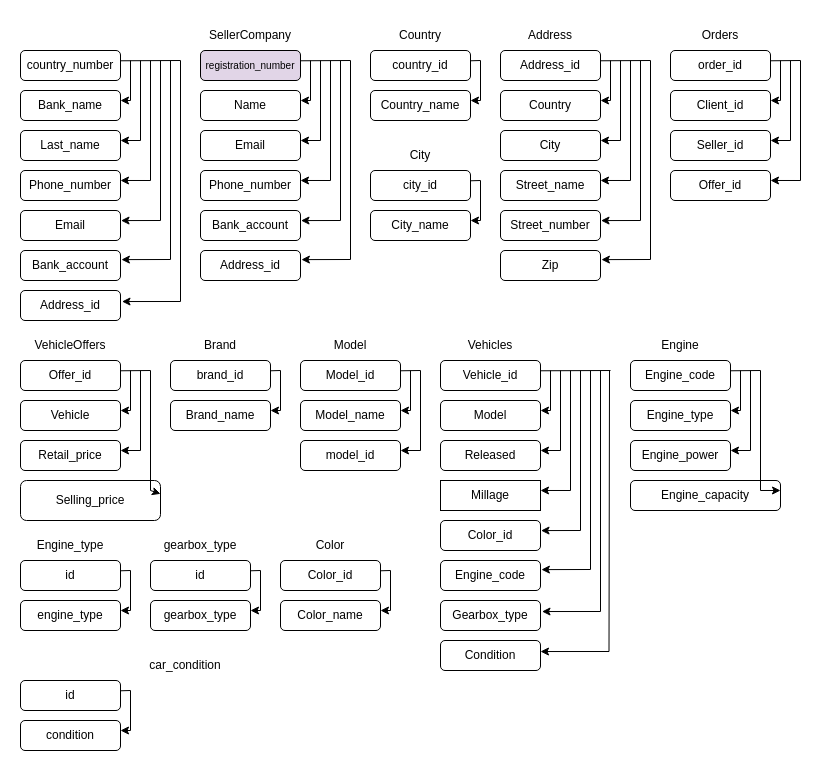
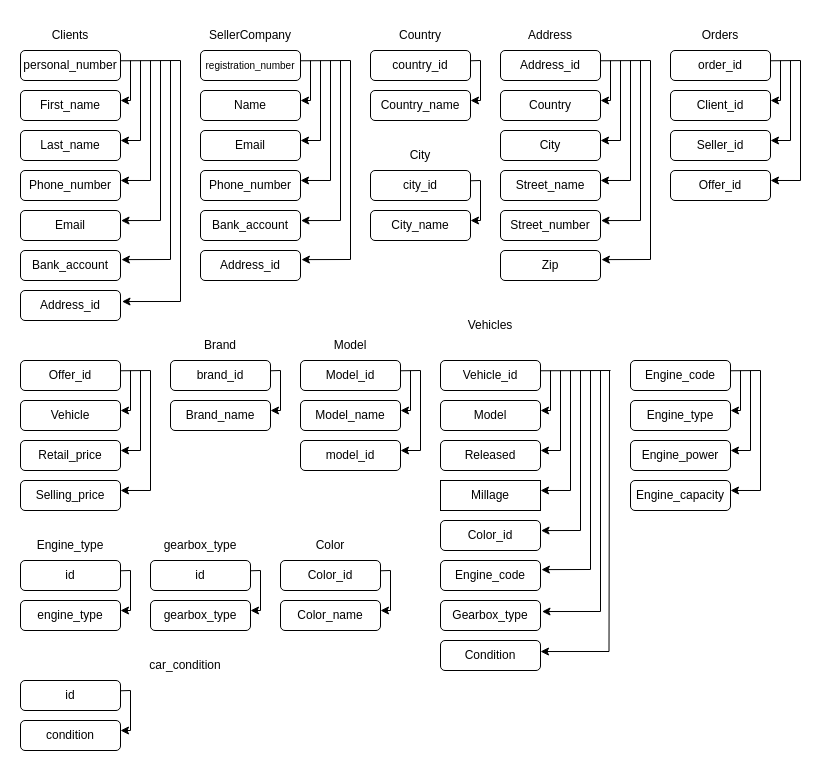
none -> (71, 36)
(71, 66) -> (71, 66)
(251, 66) -> (251, 66)
(71, 106) -> (71, 106)
(71, 346) -> none
(491, 346) -> (491, 326)
(681, 346) -> none
(706, 496) -> (681, 496)
(91, 501) -> (71, 496)
